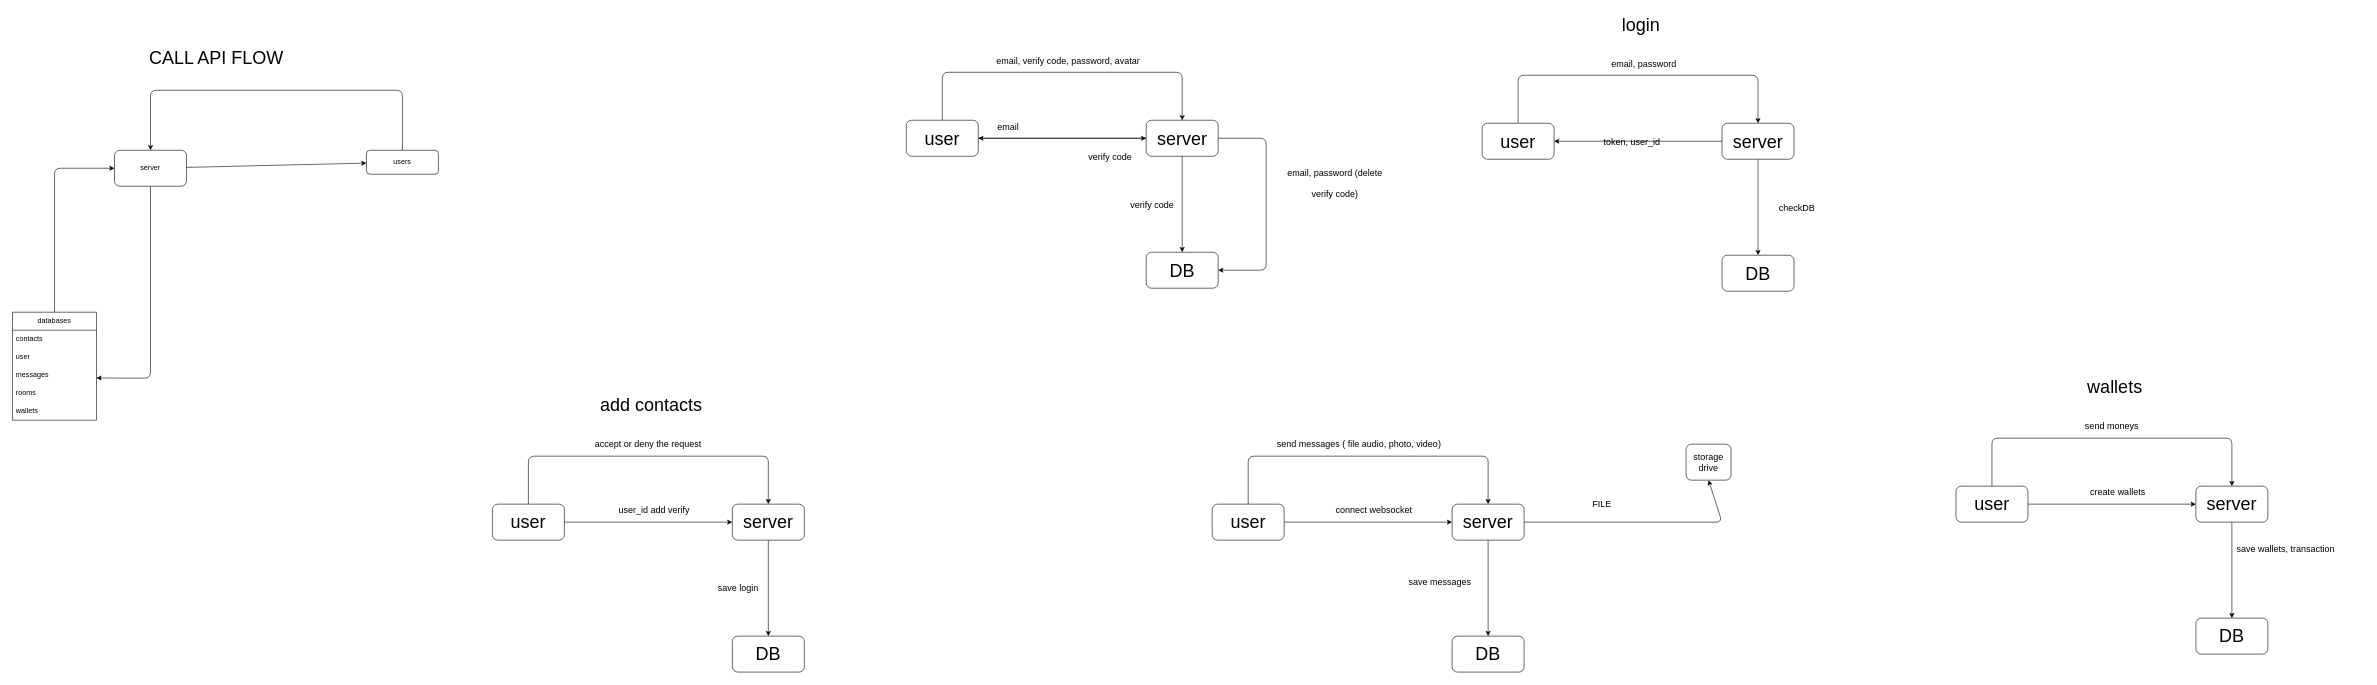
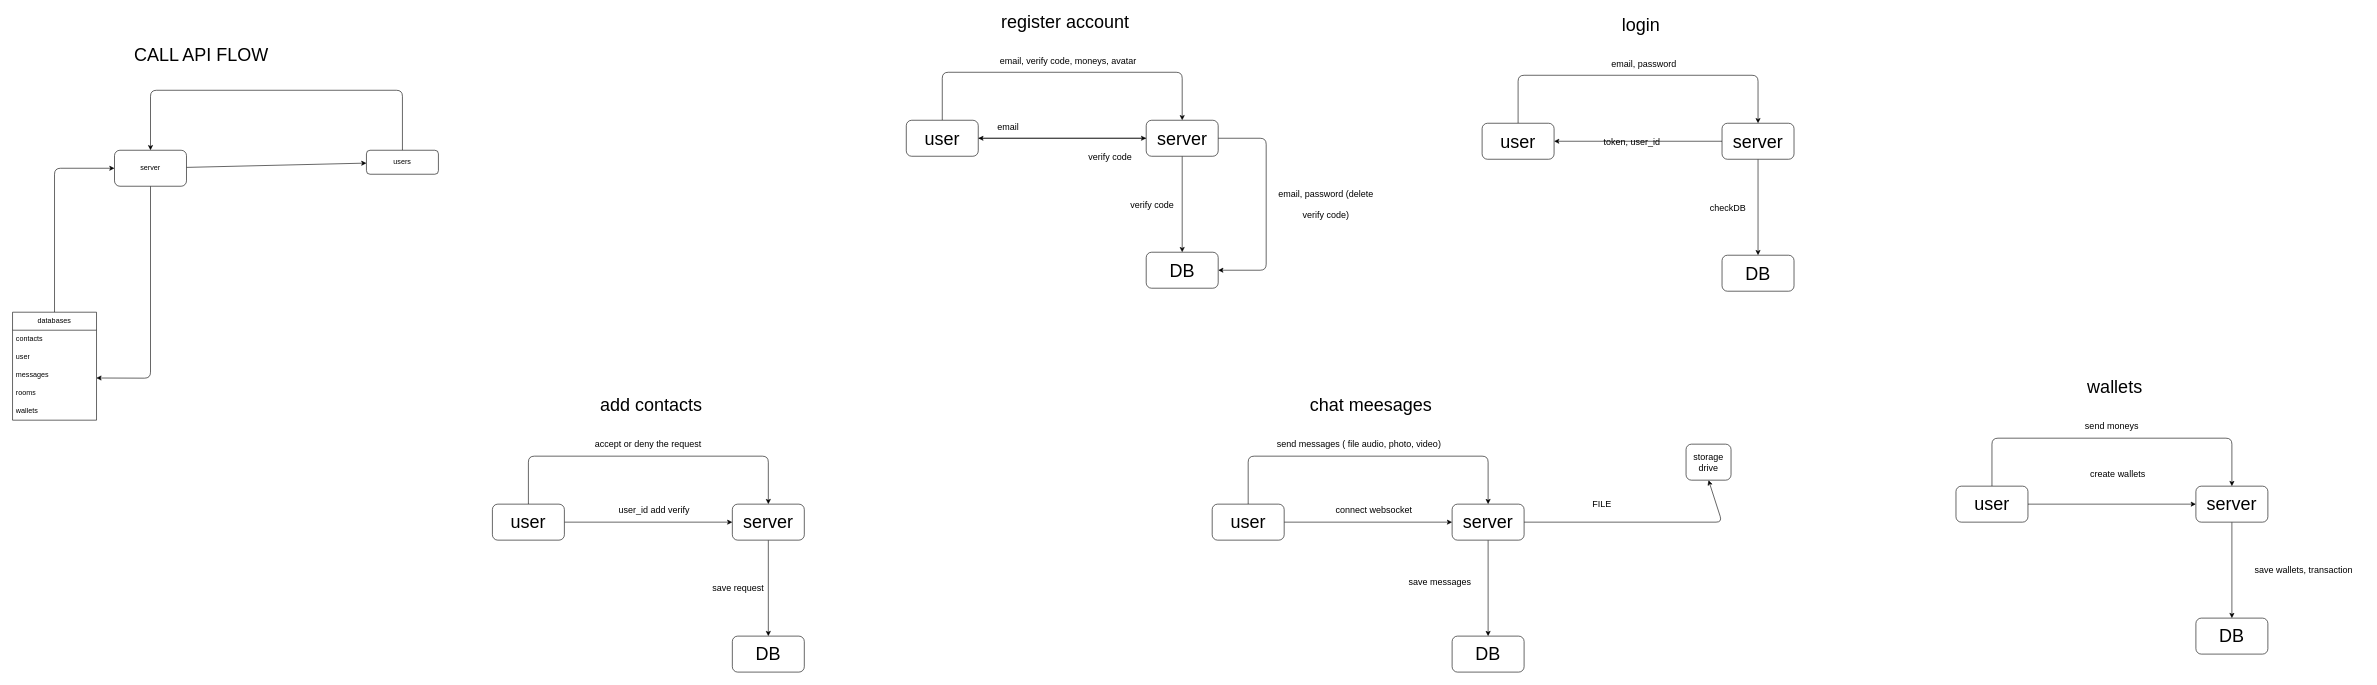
none -> (1065, 21)
(216, 57) -> (201, 54)
(1068, 57) -> (1068, 57)
(1335, 180) -> (1326, 201)
(1797, 204) -> (1728, 204)
none -> (1371, 405)
(2118, 489) -> (2118, 471)
(2286, 546) -> (2304, 567)
(738, 585) -> (738, 585)
